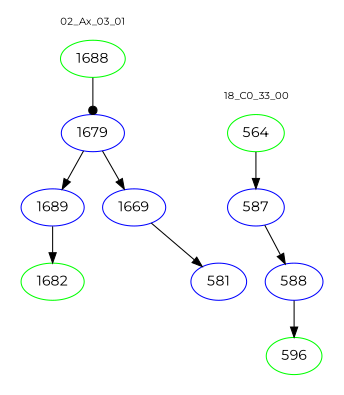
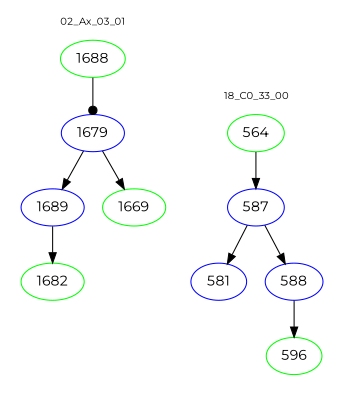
(134, 207) -> (134, 207)
(167, 237) -> (240, 240)
